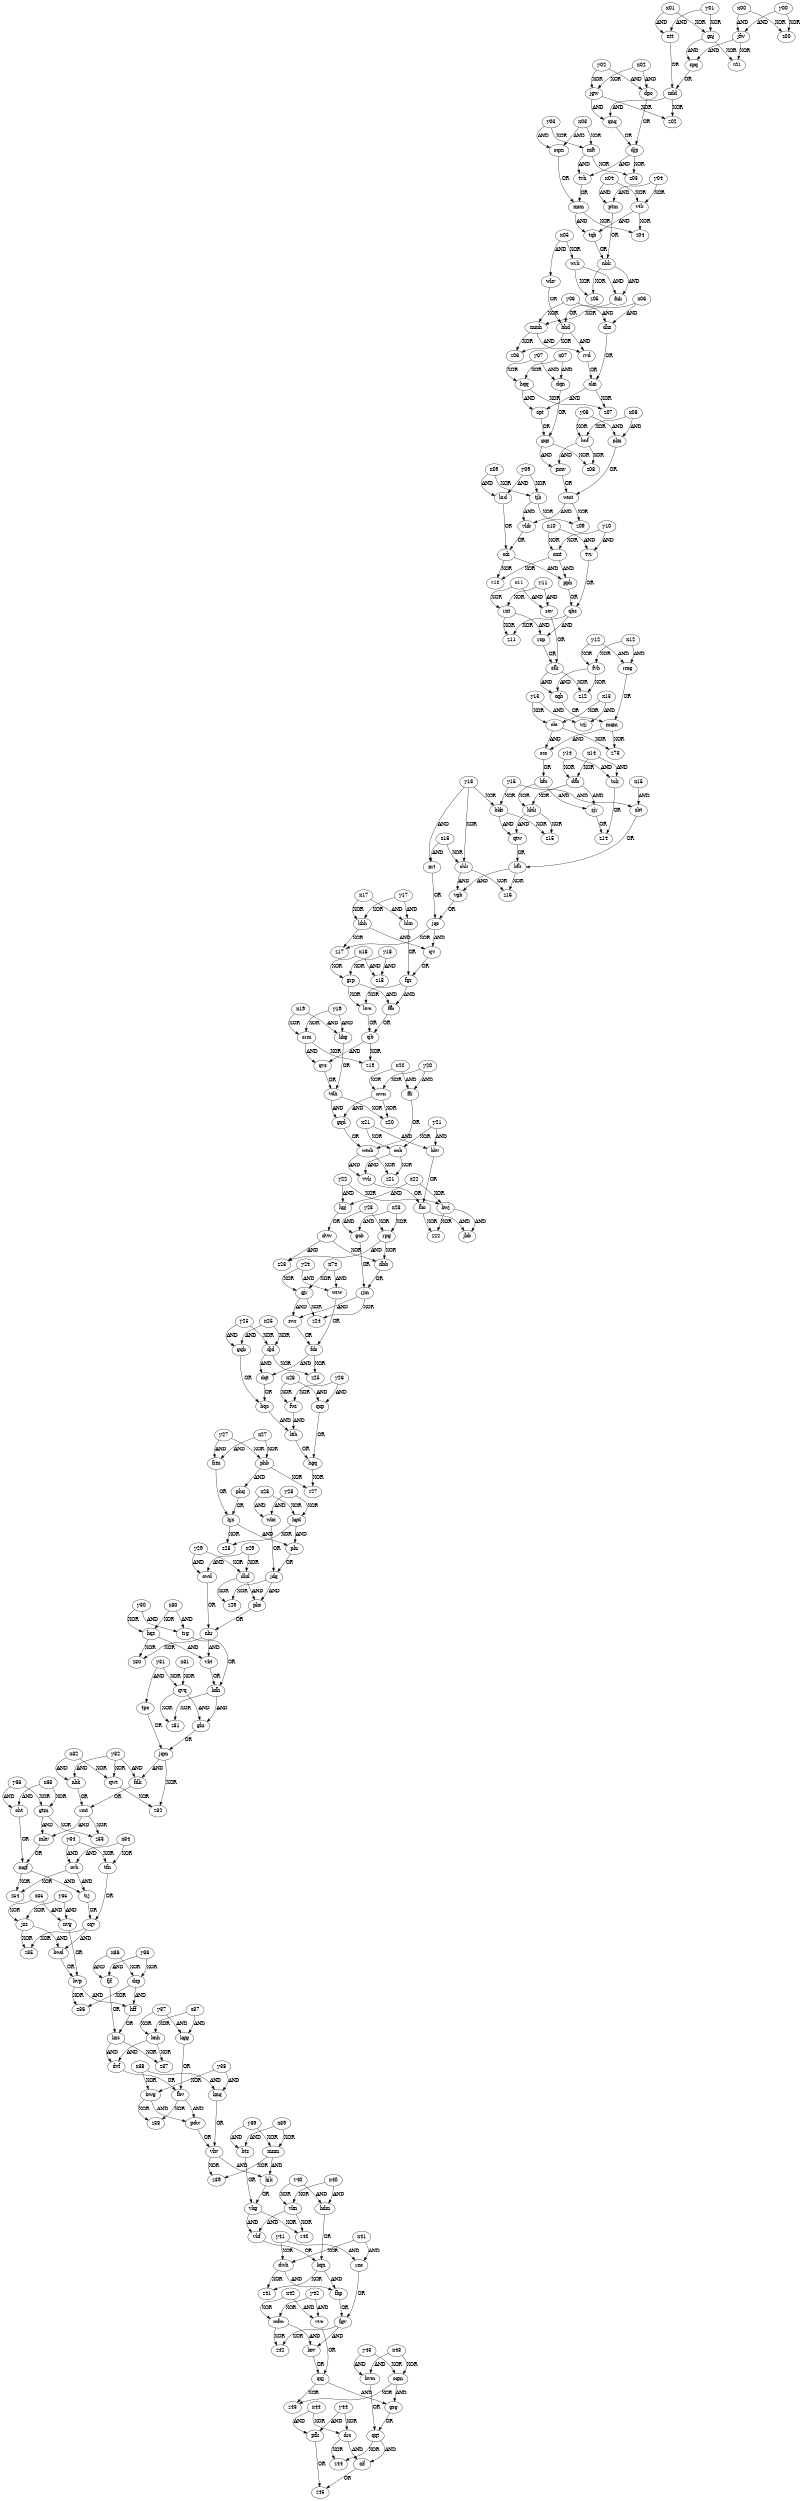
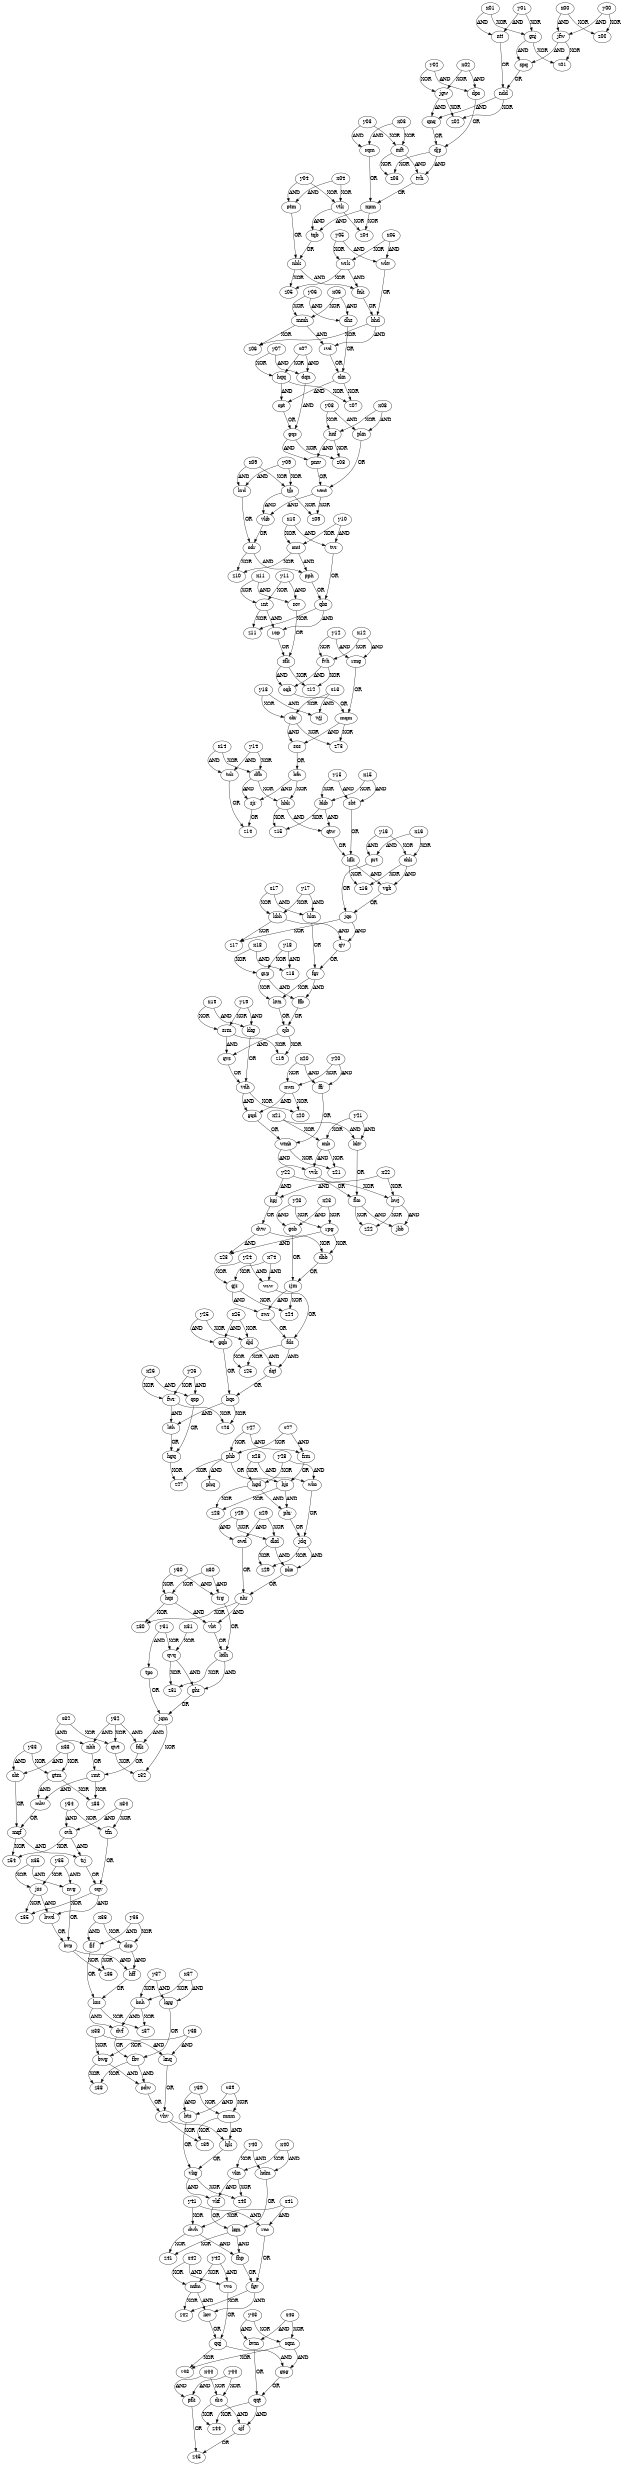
none -> (340, 236)
(563, 413) -> (309, 406)
(483, 795) -> (352, 793)
none -> (225, 1428)
(236, 1505) -> (246, 1478)
